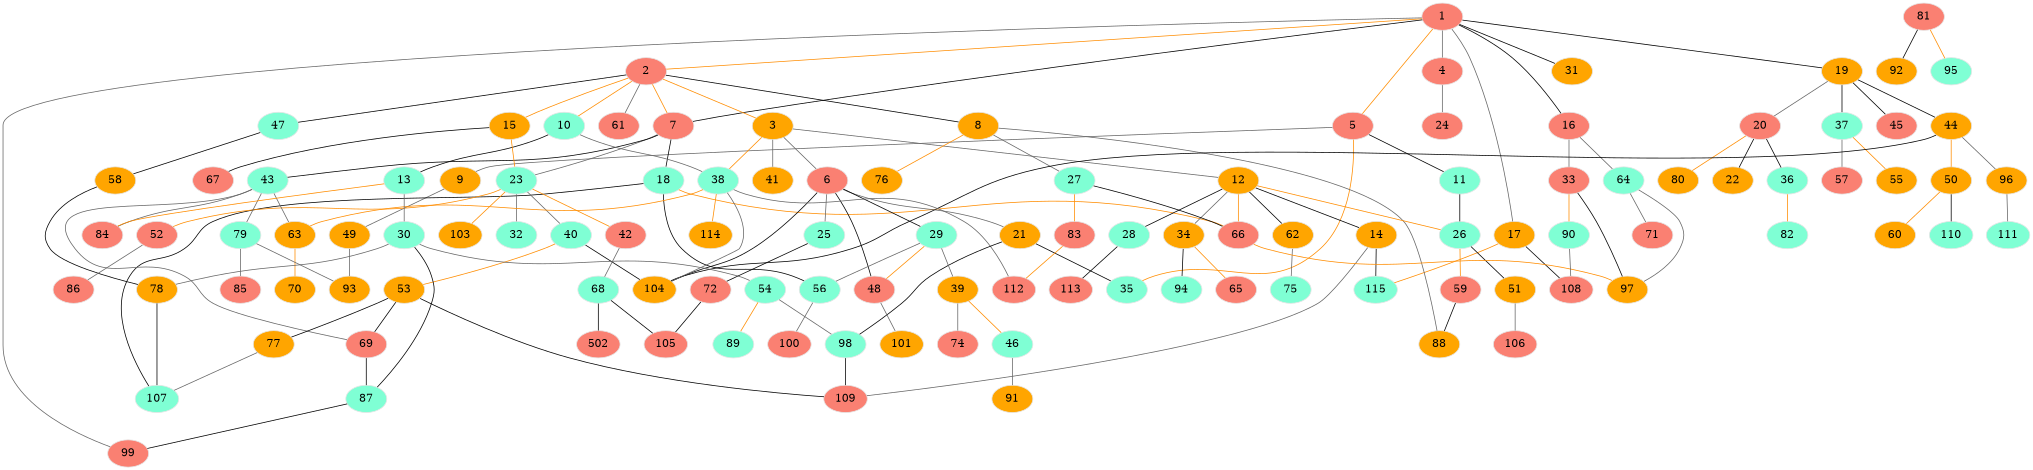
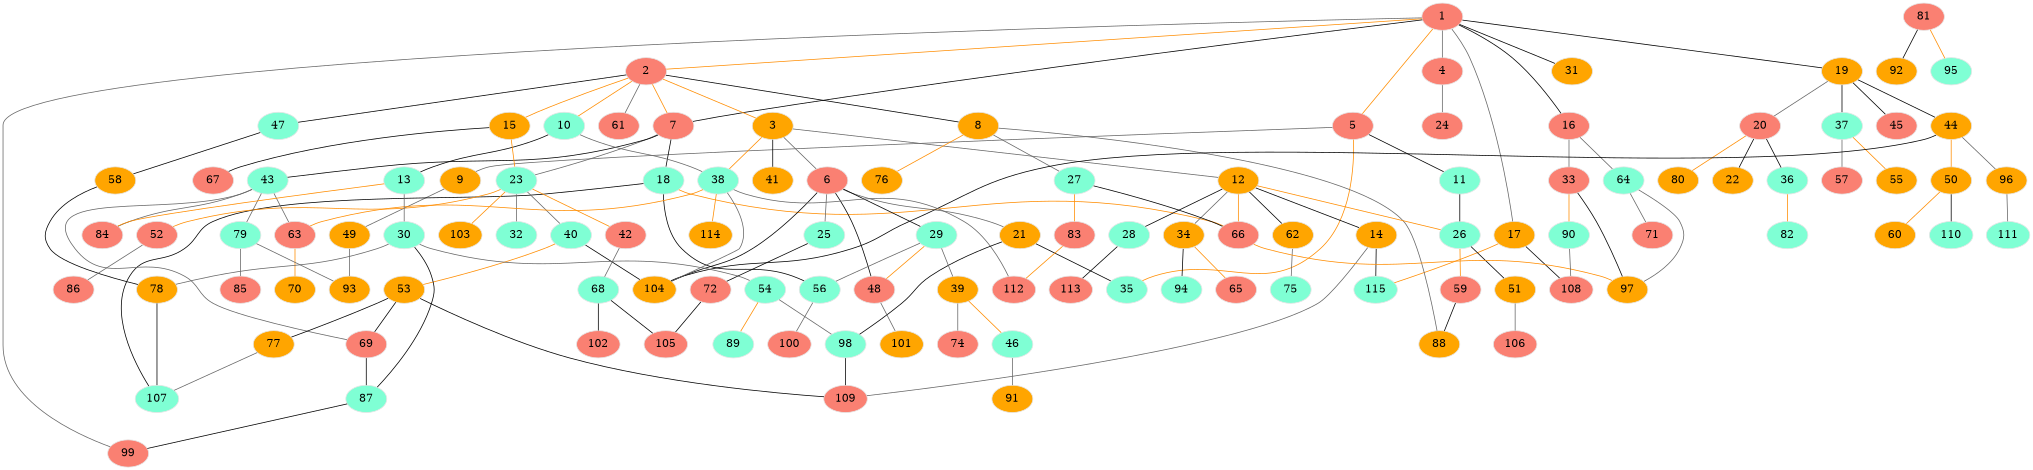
(773, 155) -> (773, 155)
(295, 235) -> (295, 235)
(598, 344) -> (598, 344)
